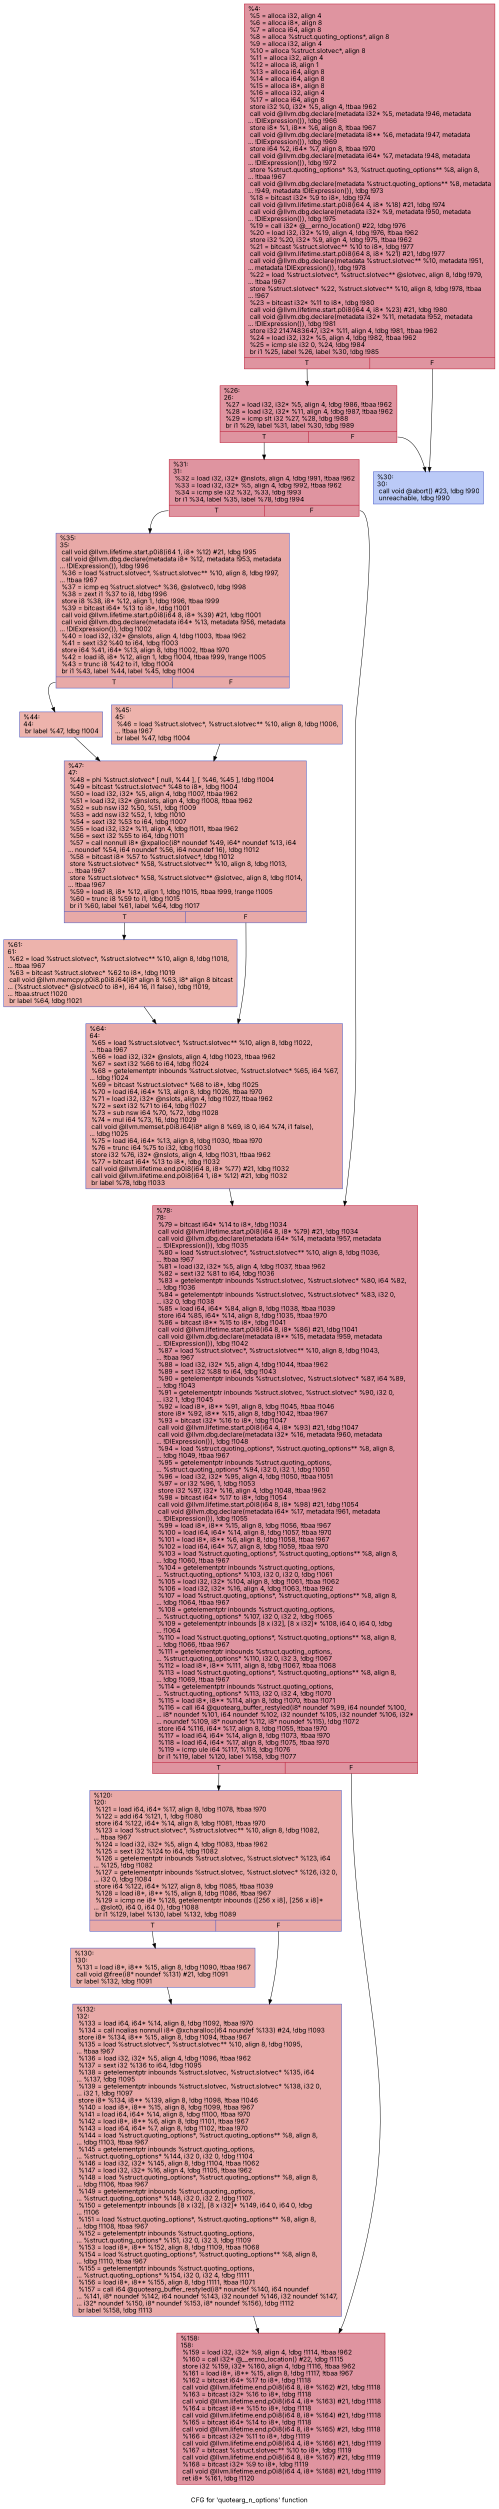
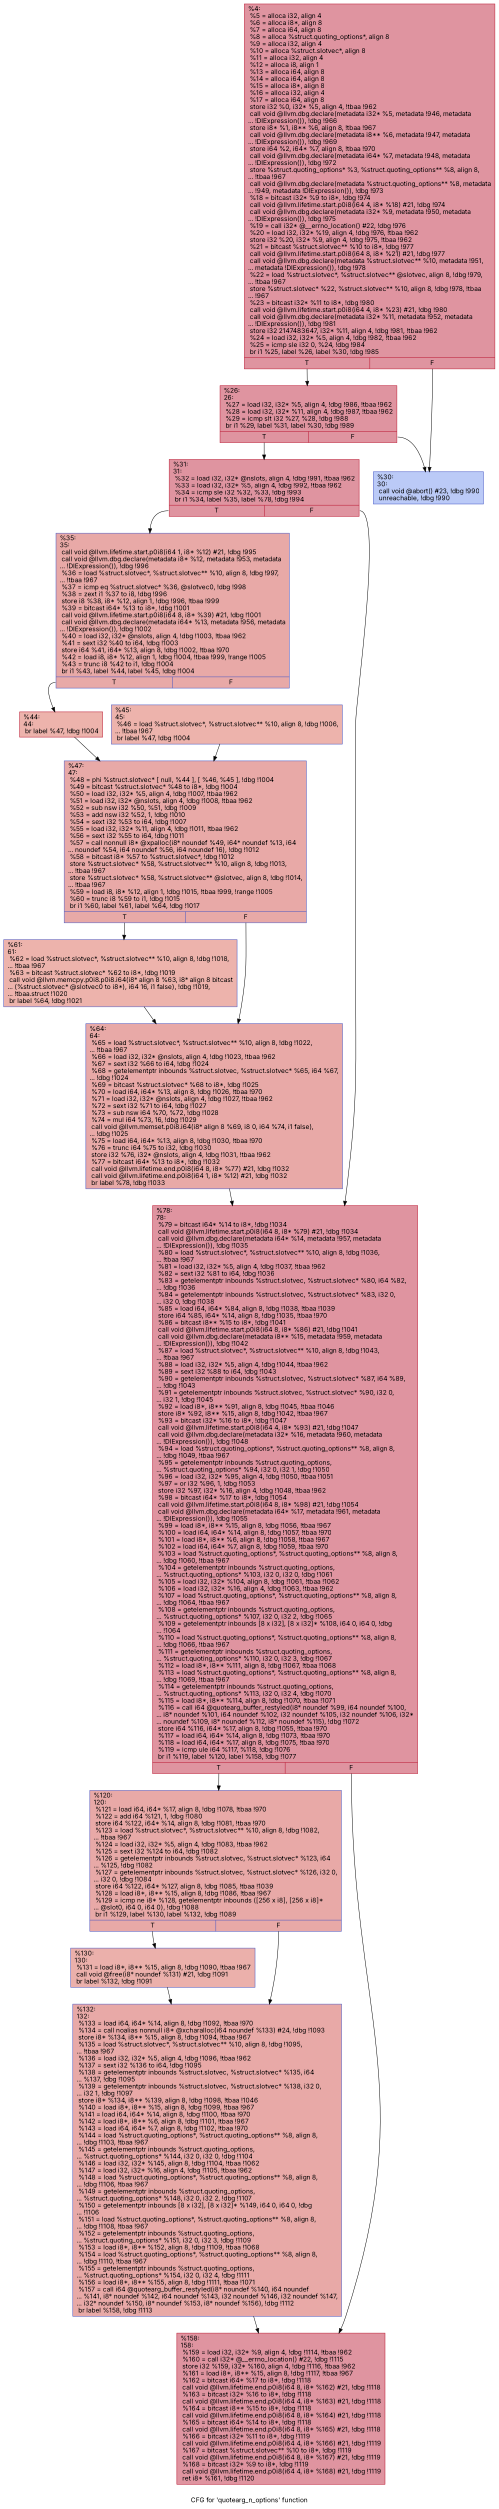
(61, 724) -> (61, 724)
